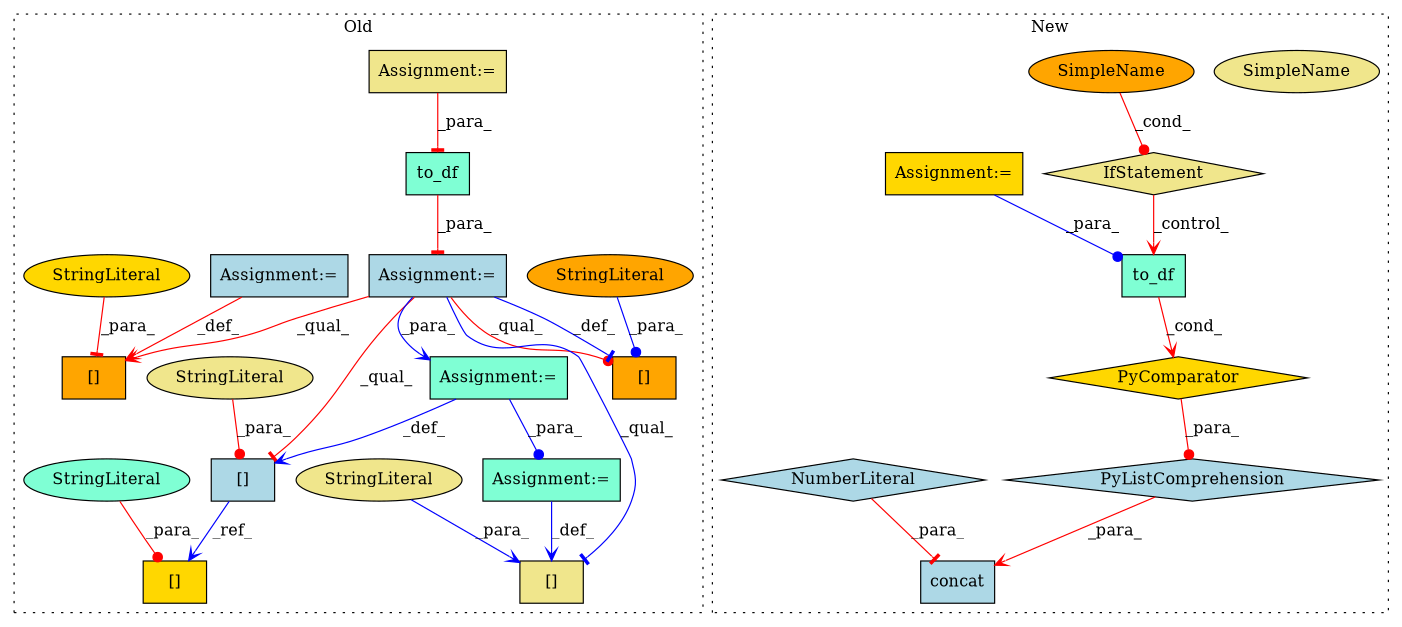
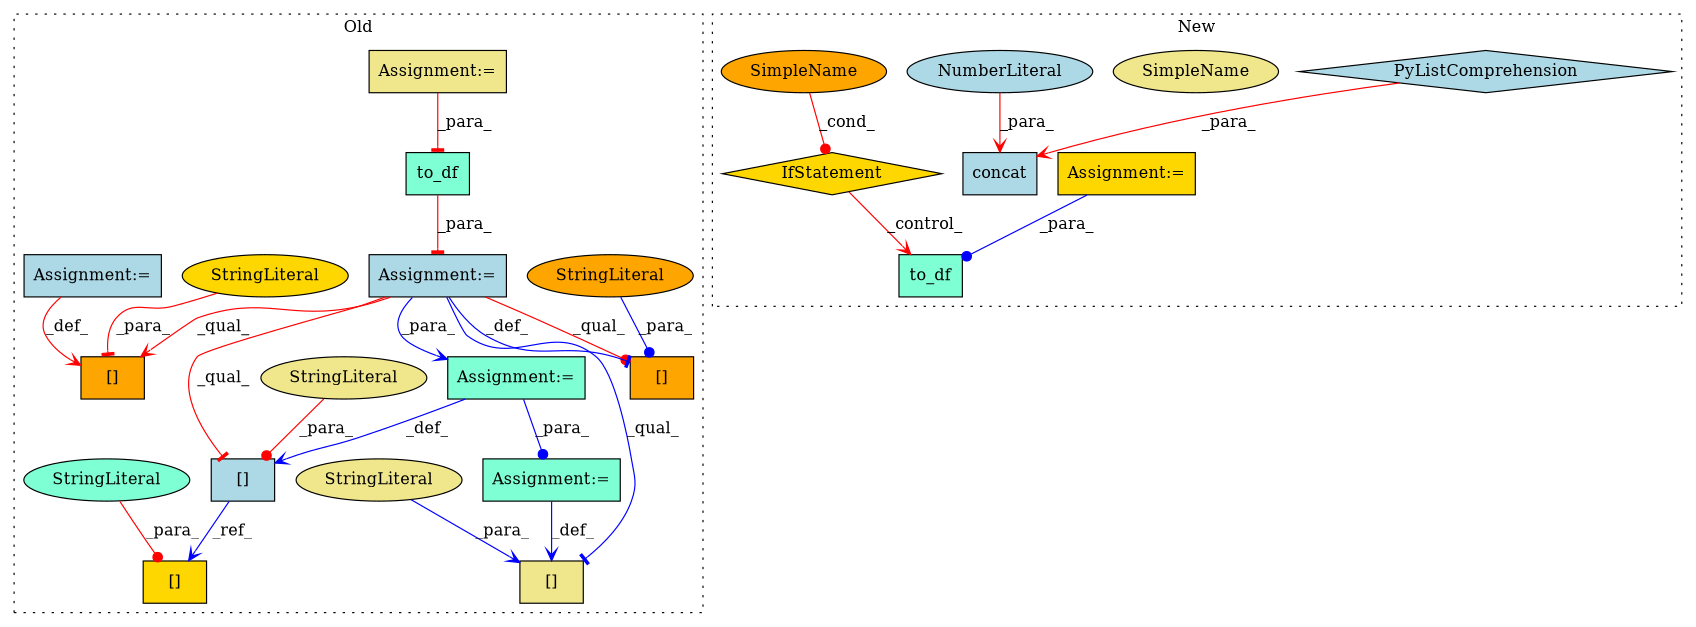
(1154, 174) -> (832, 174)
(1178, 378) -> none
(853, 480) -> (1000, 72)
(902, 527) -> (1000, 117)
